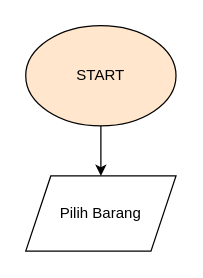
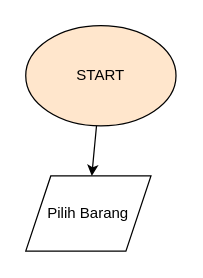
(101, 213) -> (88, 213)
